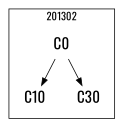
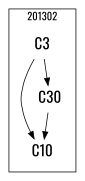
(62, 45) -> (42, 45)
none -> (47, 122)
